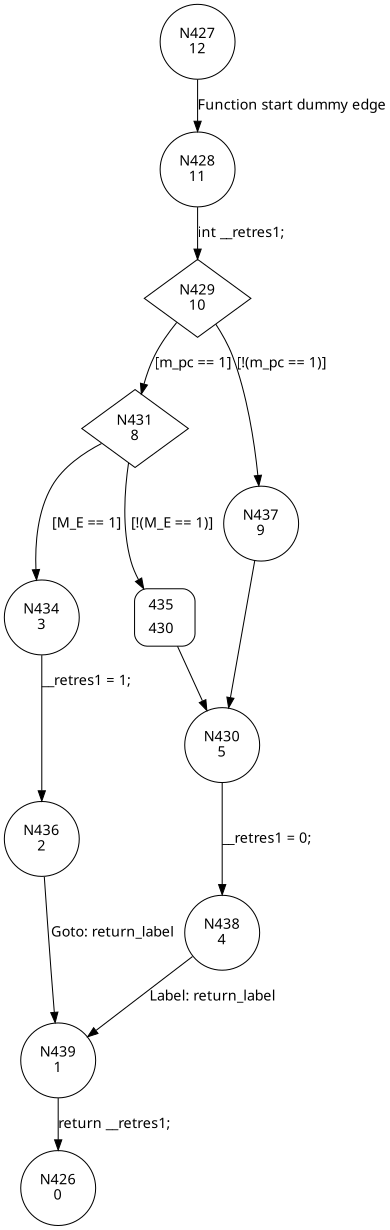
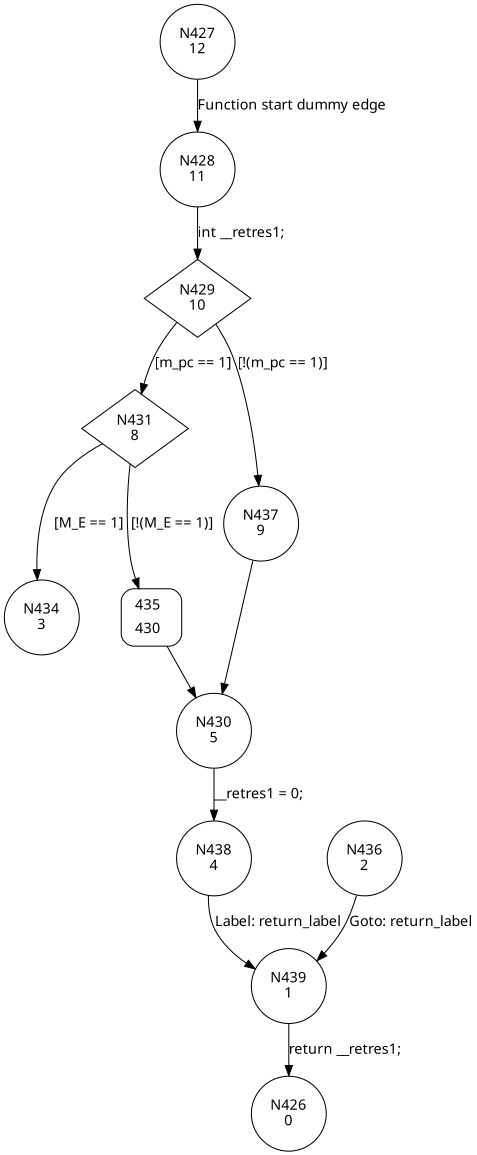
(42, 723) -> none
